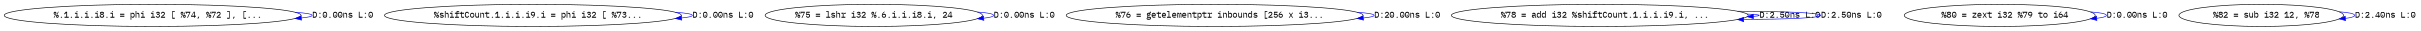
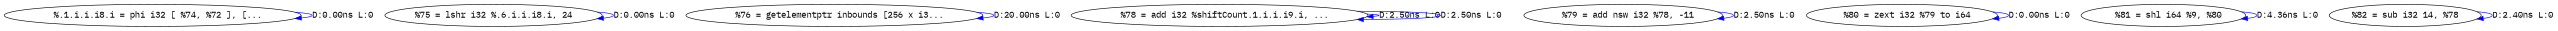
(533, 15) -> none
none -> (1623, 15)
none -> (2163, 15)
(2261, 15) -> (2405, 15)
